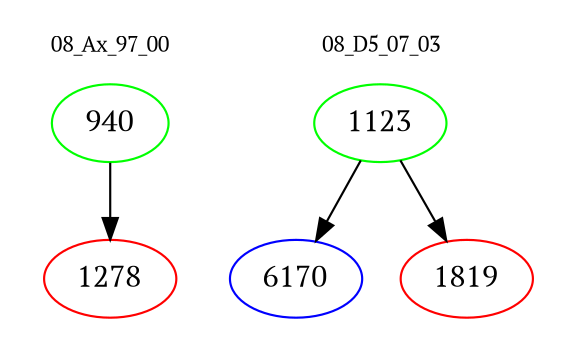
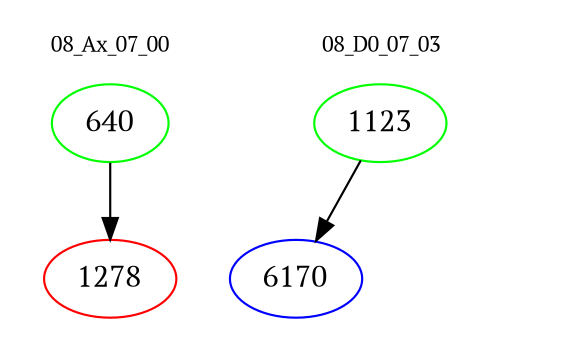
(110, 46) -> (110, 46)
(381, 46) -> (381, 46)
(110, 123) -> (110, 123)
(467, 279) -> none
